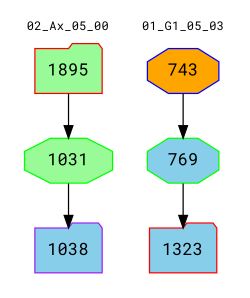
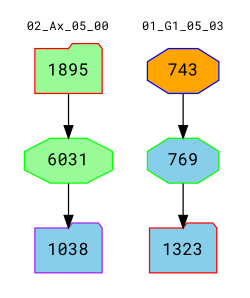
(69, 161) -> (69, 161)
